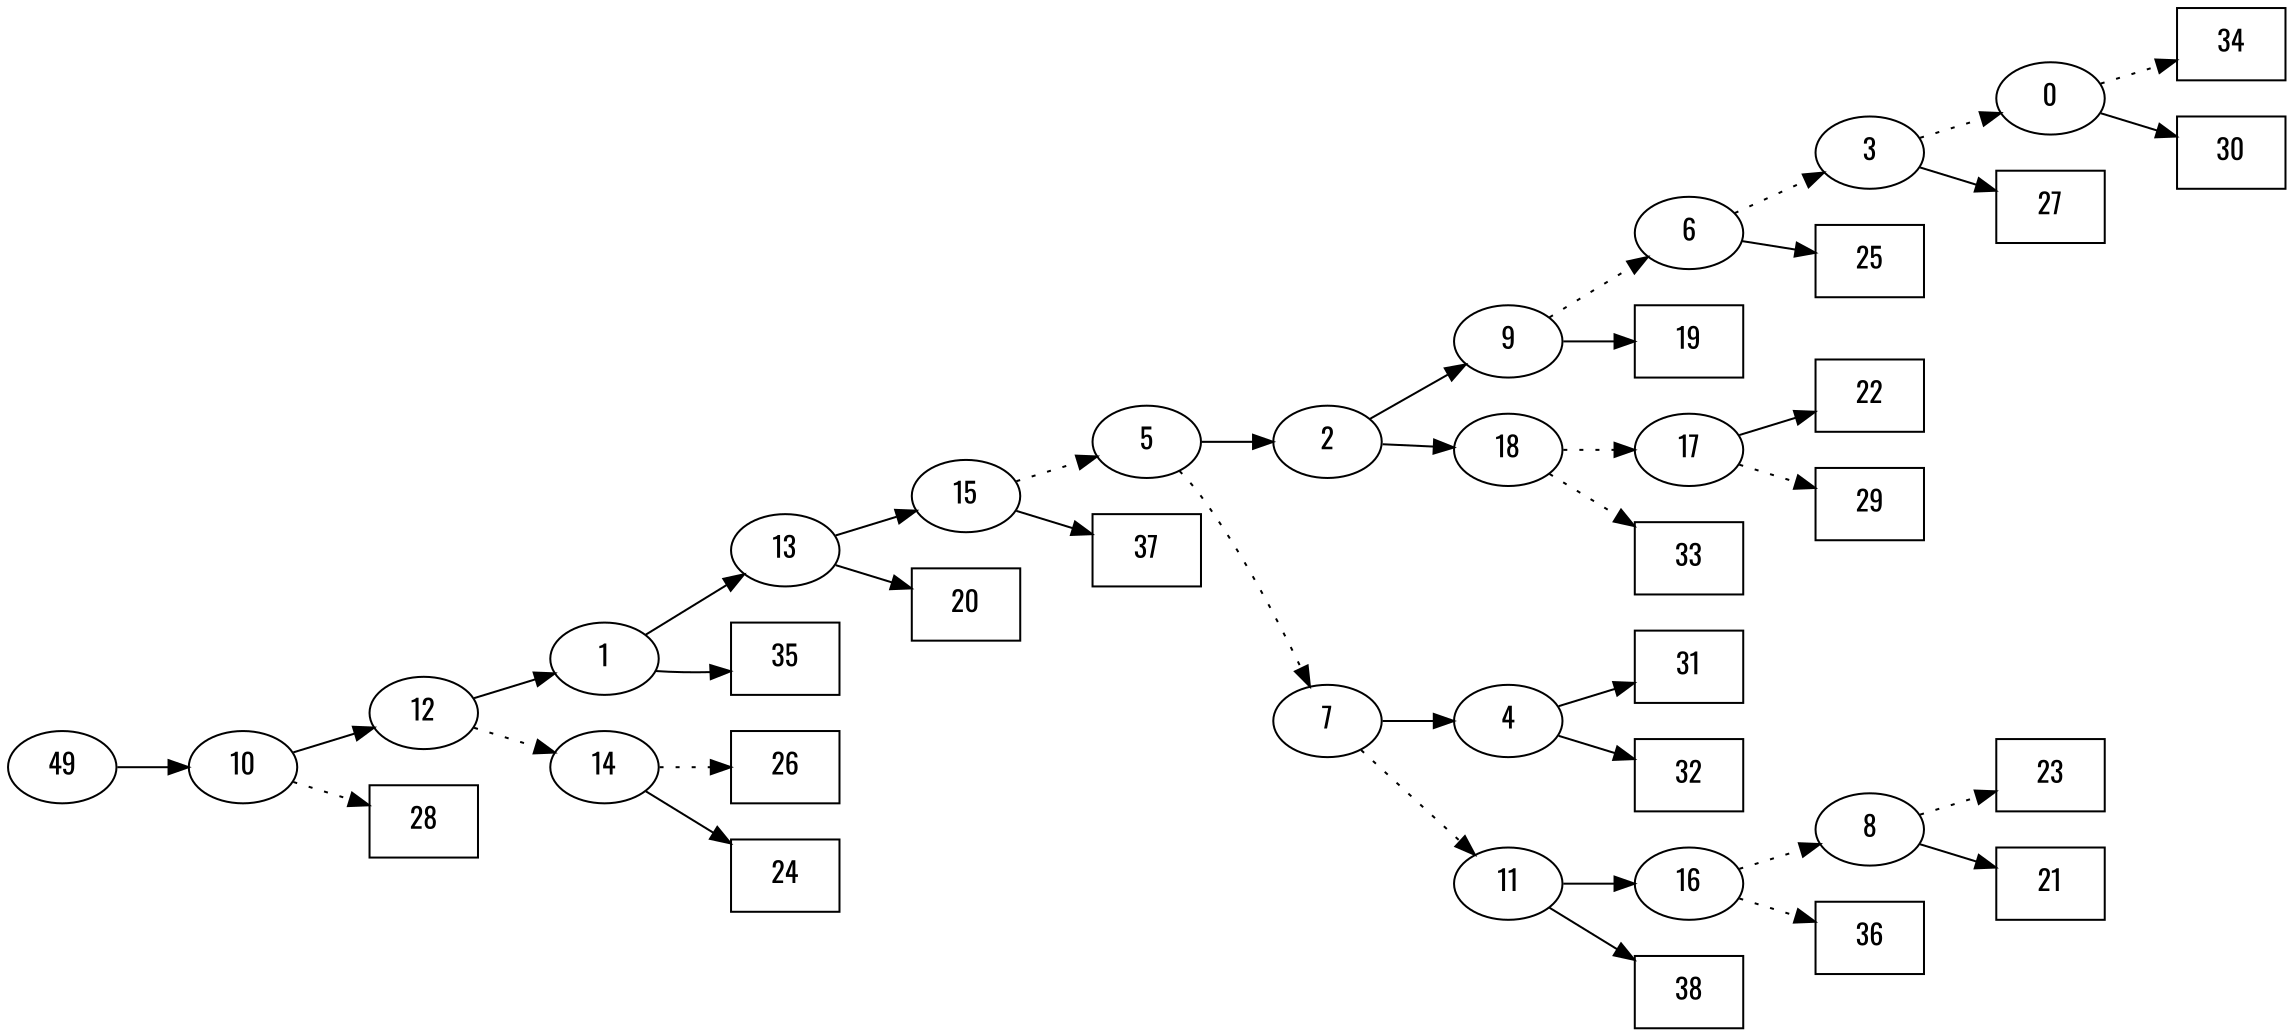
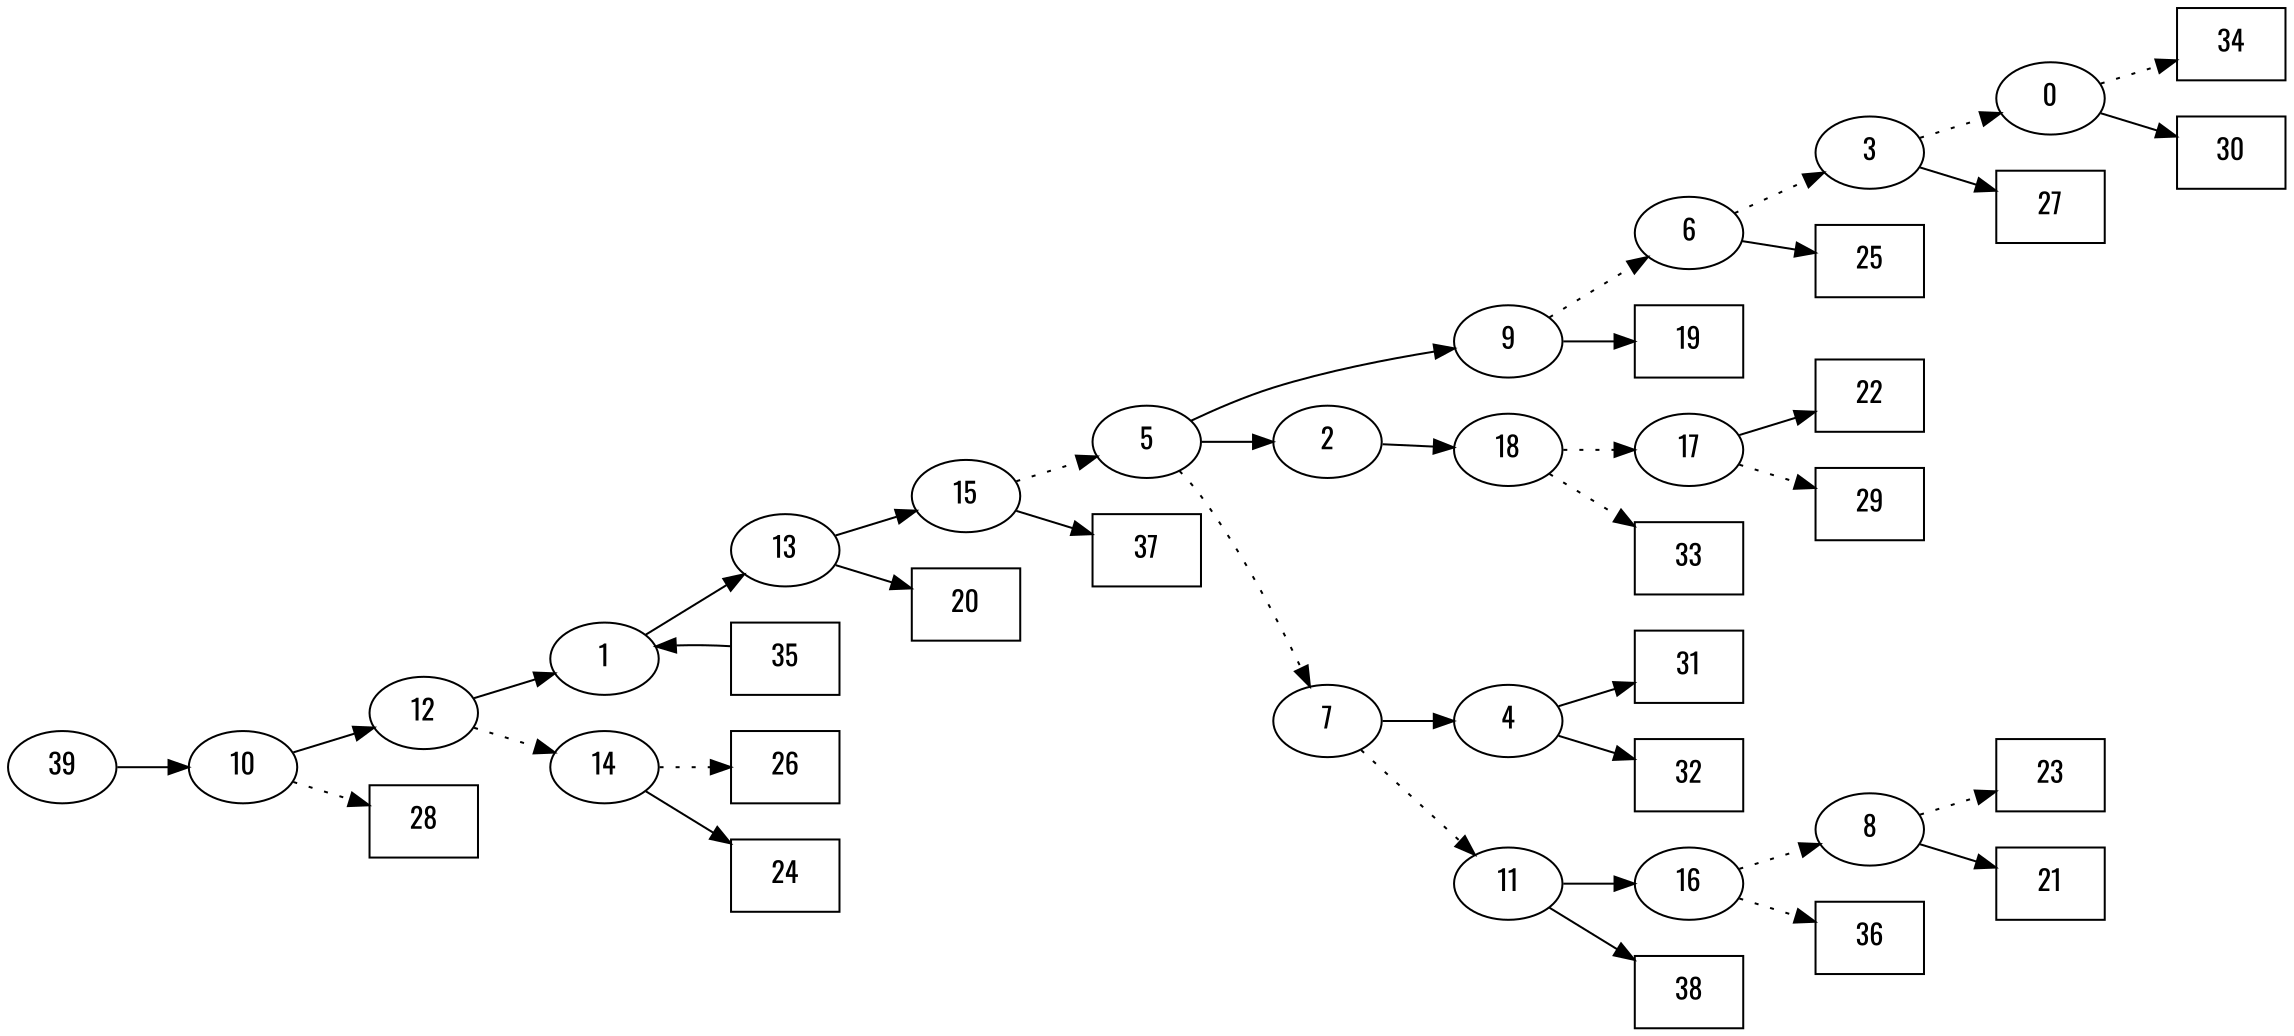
(1409, 397) -> (1310, 377)
(683, 672) -> (703, 645)
(62, 767) -> (62, 767)
